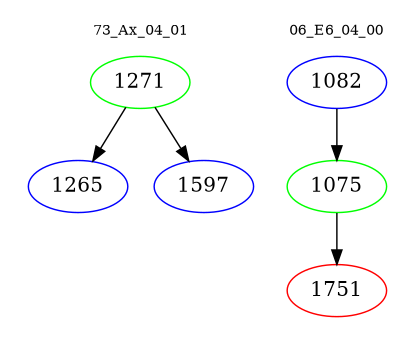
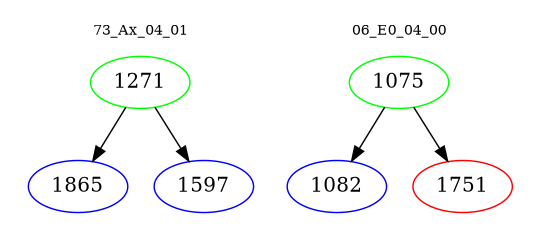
(337, 31) -> (400, 31)
(337, 127) -> (372, 128)
(78, 187) -> (78, 187)
